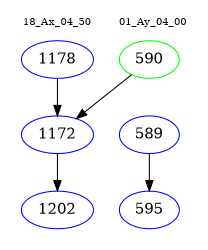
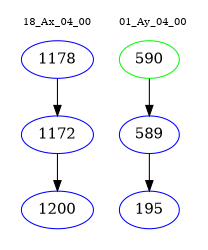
(57, 22) -> (57, 22)
(118, 86) -> (149, 92)
(57, 210) -> (57, 210)
(149, 210) -> (149, 210)
